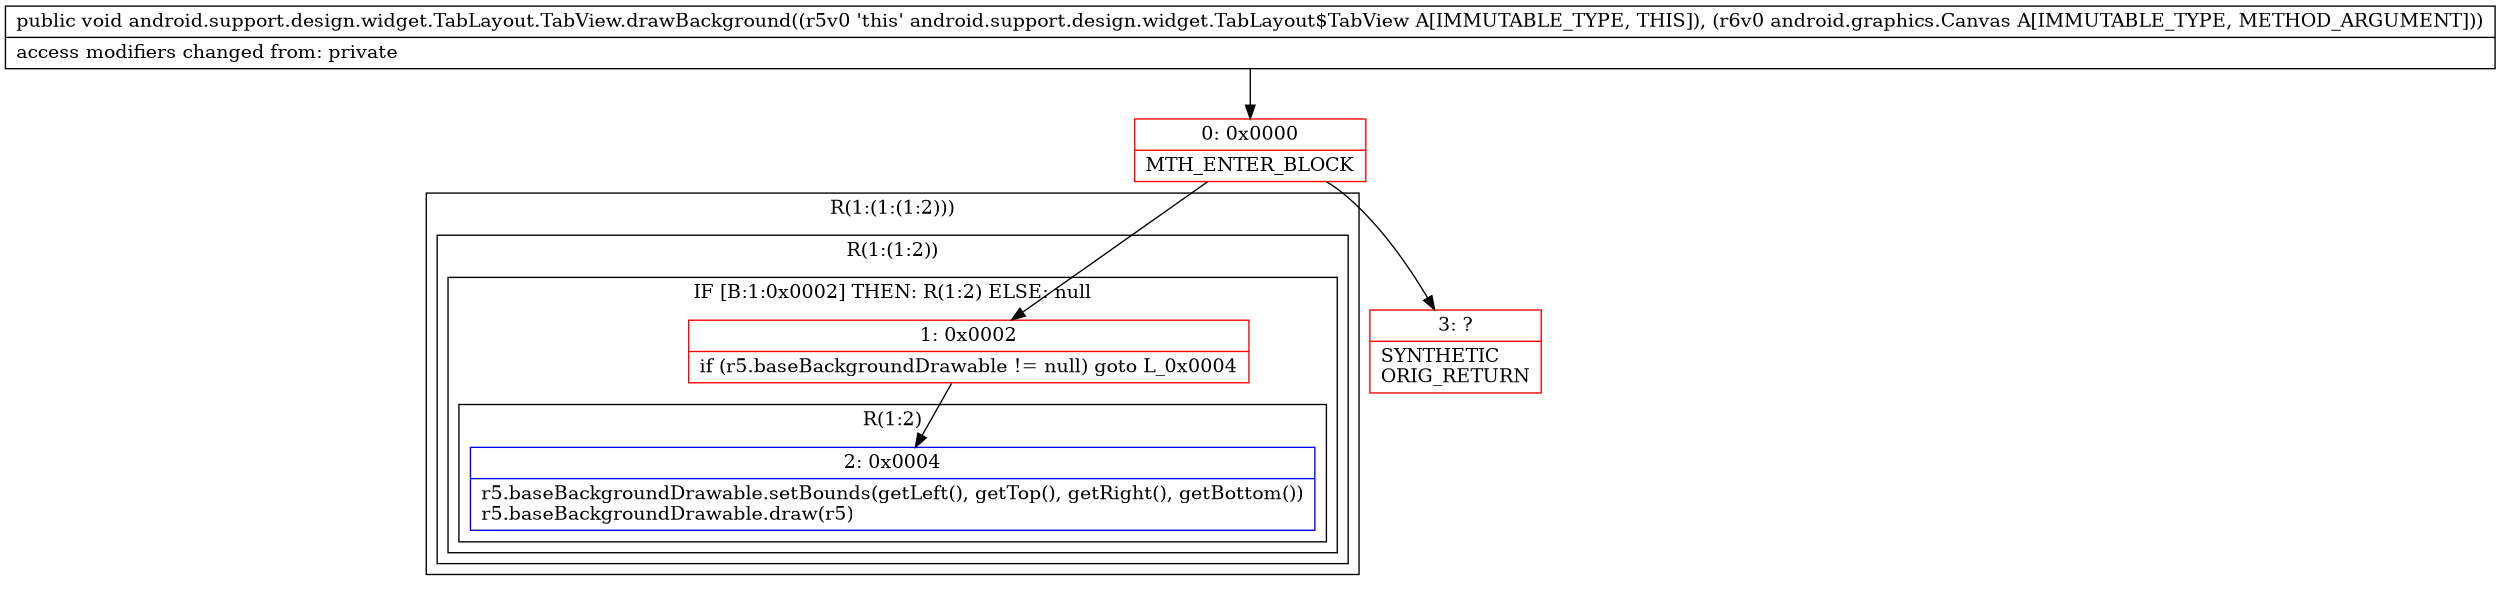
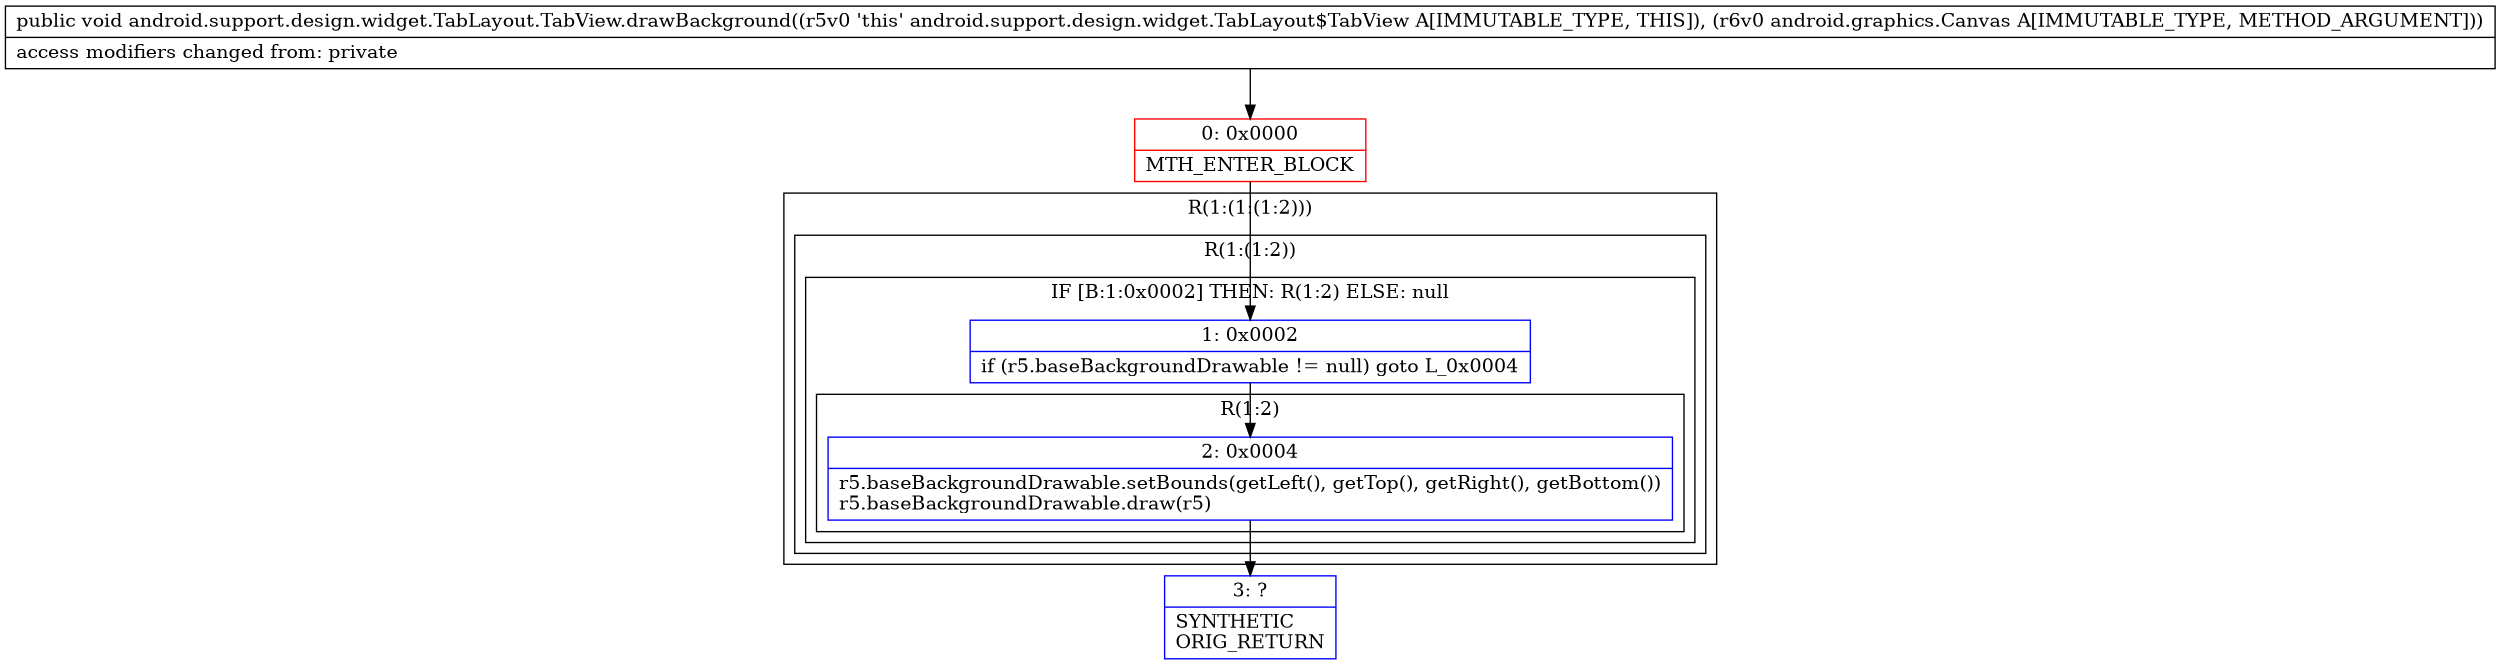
(1383, 234) -> (1250, 541)
(969, 351) -> (1250, 351)
(1456, 351) -> (1250, 617)
